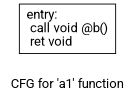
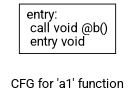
(50, 42) -> (56, 42)
